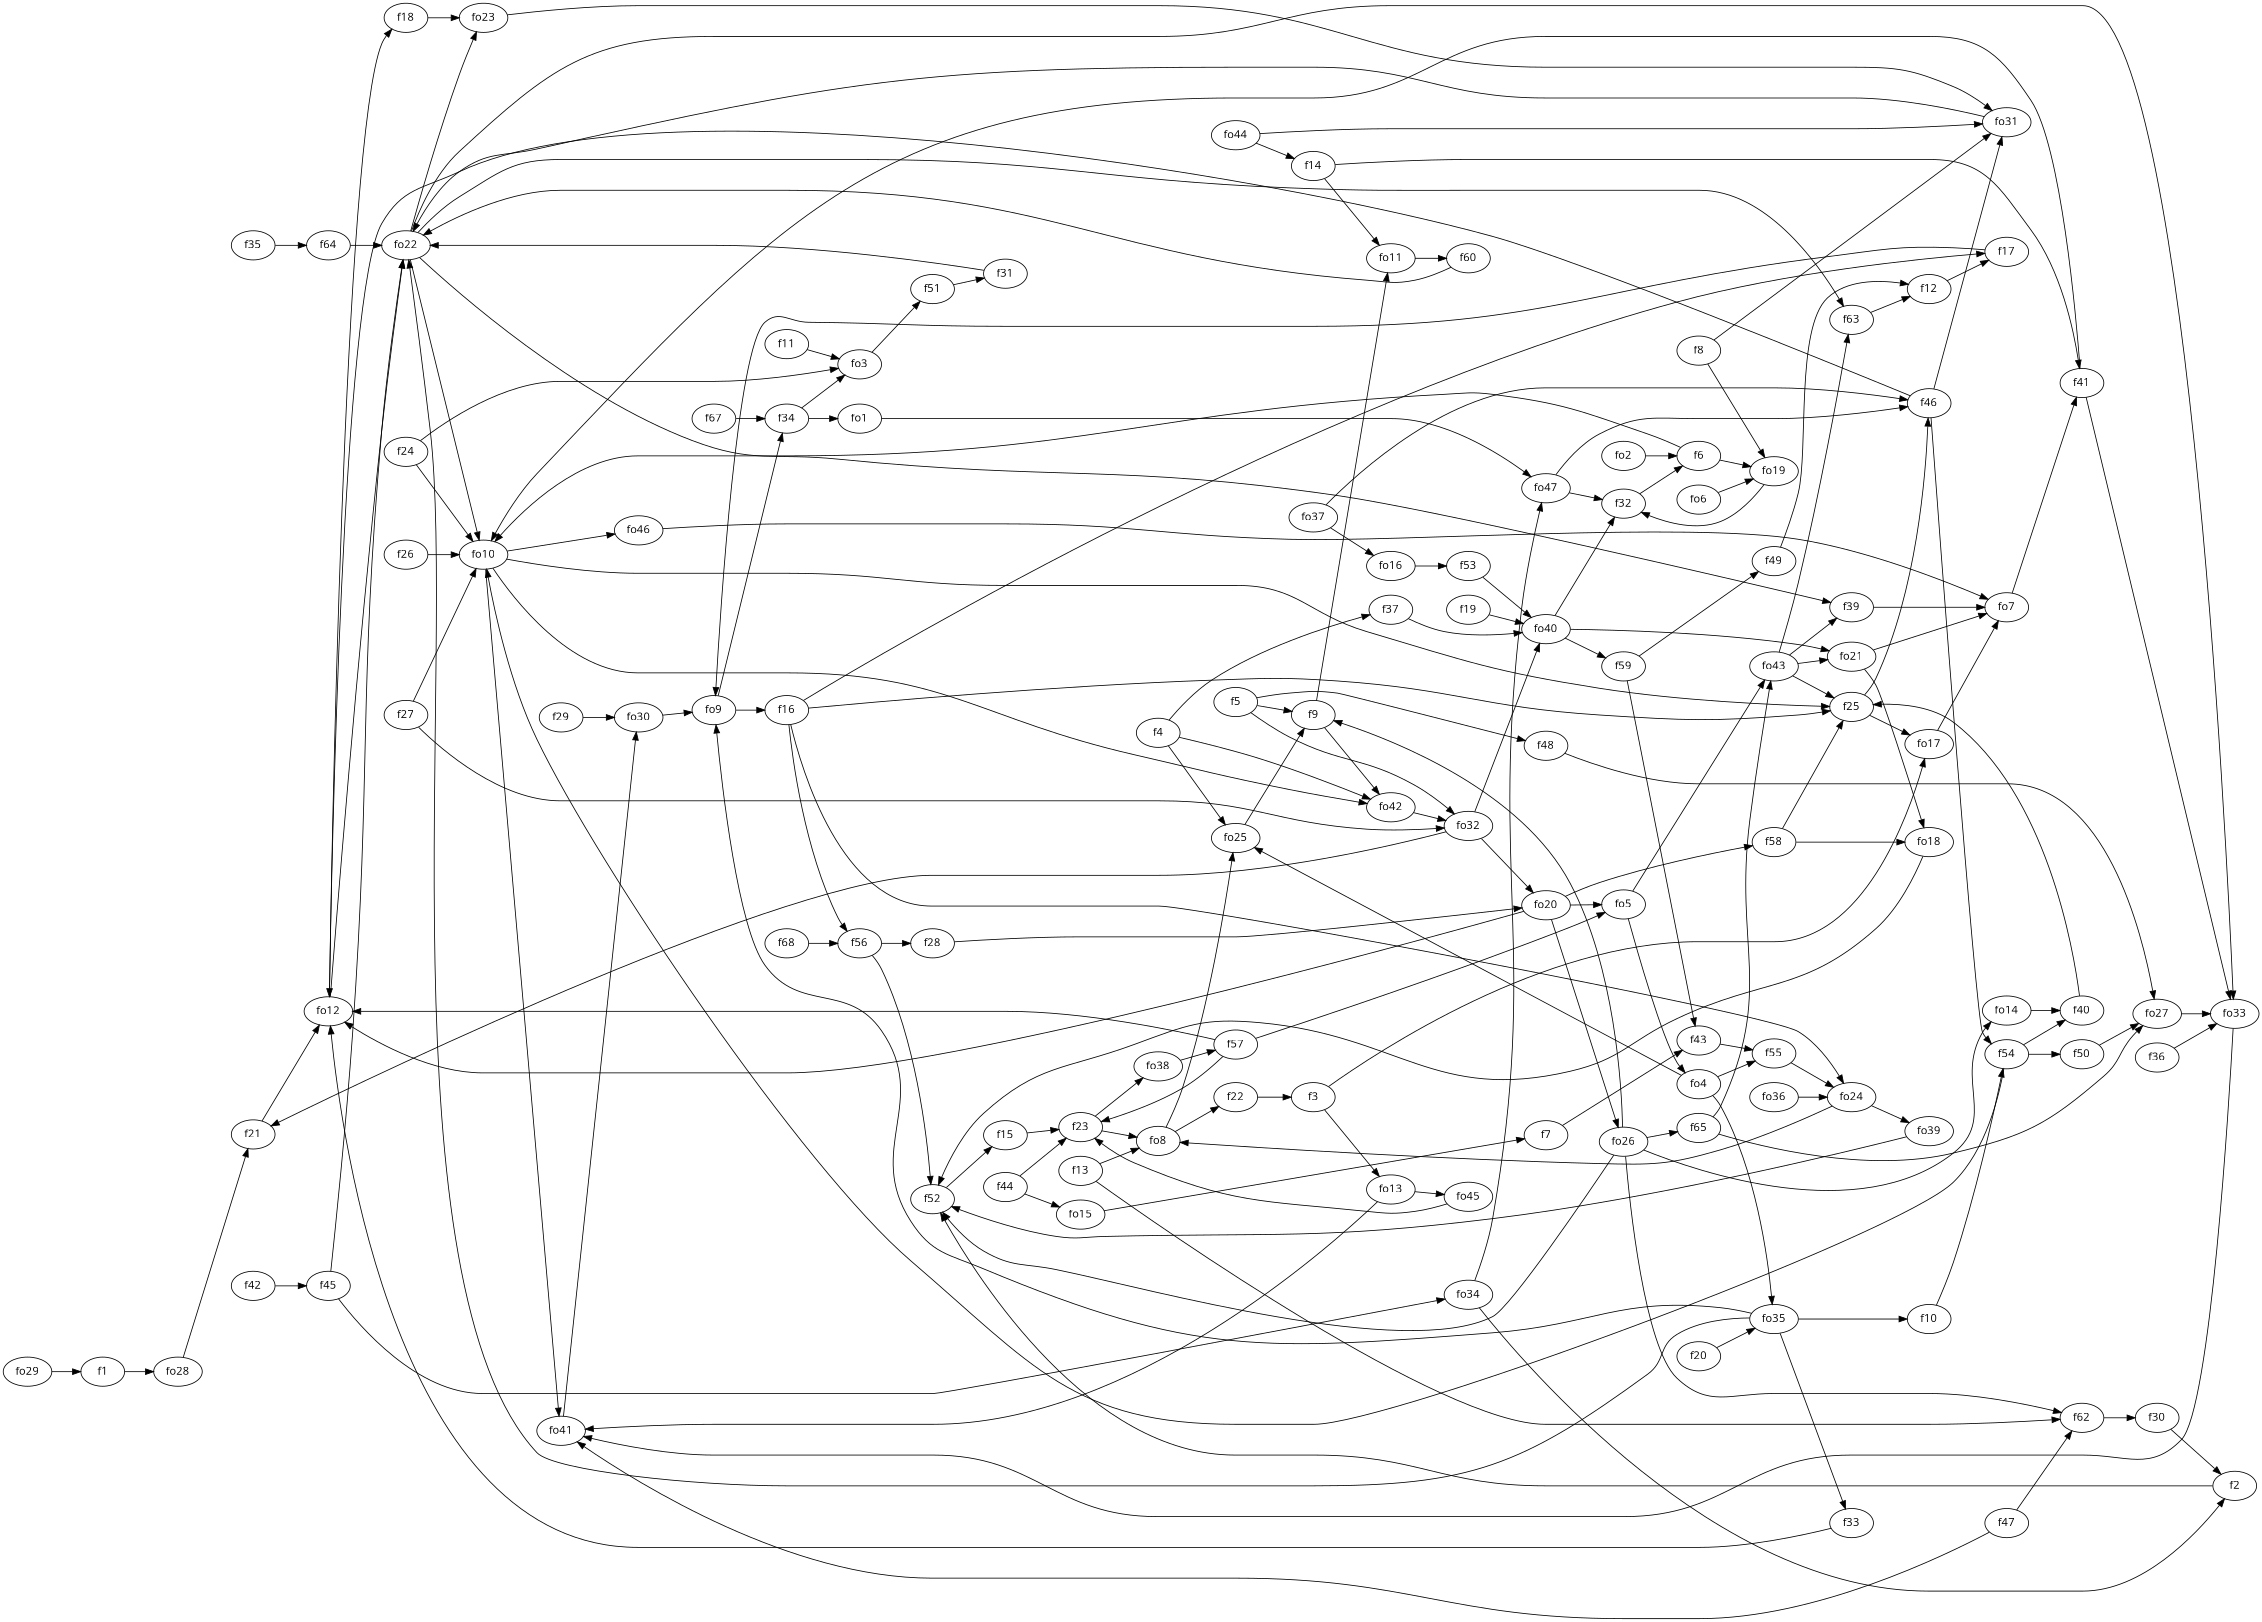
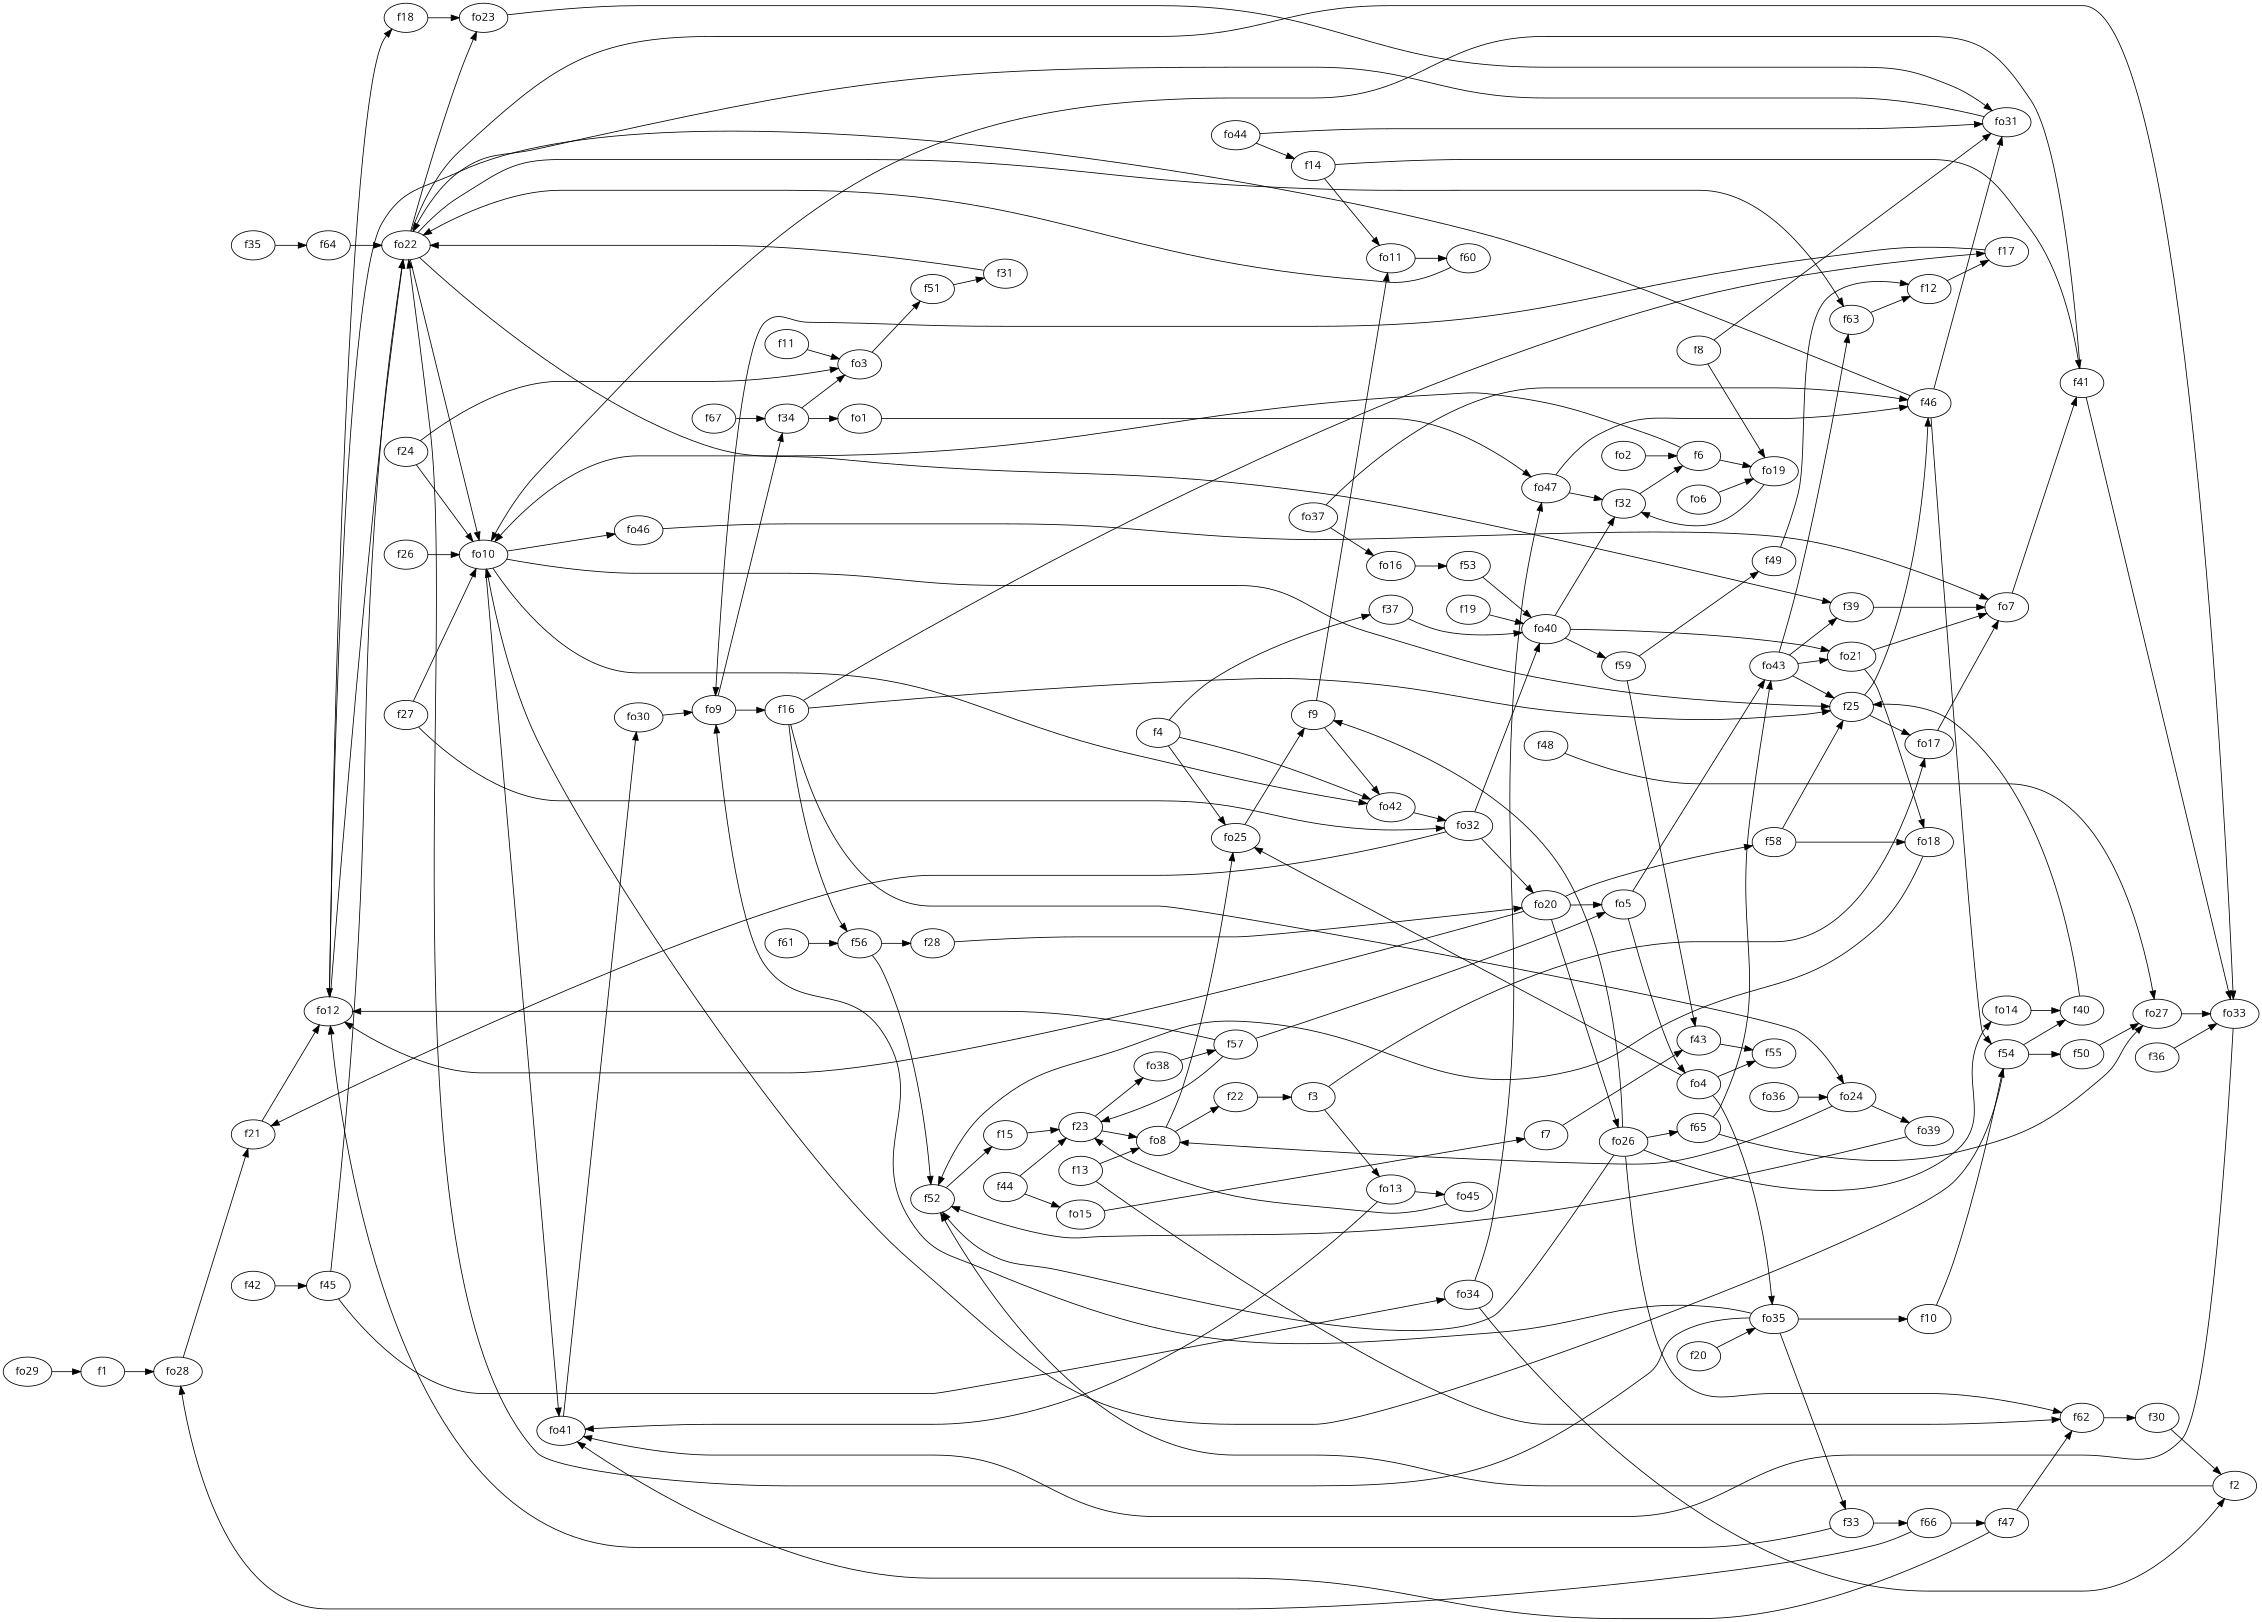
(1236, 702) -> none
(561, 717) -> none
(787, 943) -> (787, 943)
(1809, 1073) -> none
none -> (1929, 1523)
